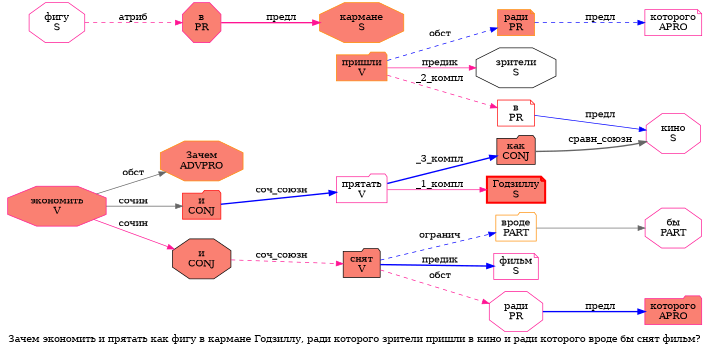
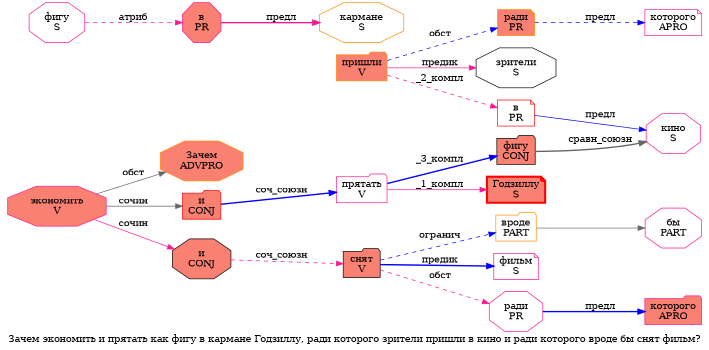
(362, 23) -> (362, 23)
(516, 151) -> (516, 151)
